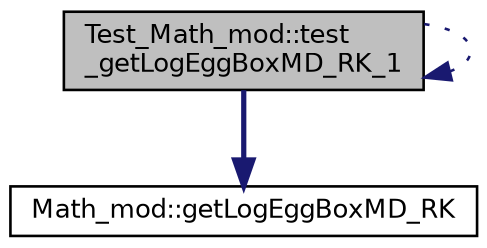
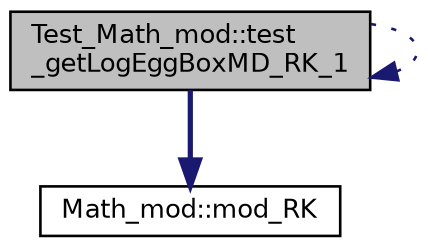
(244, 211) -> (190, 211)
